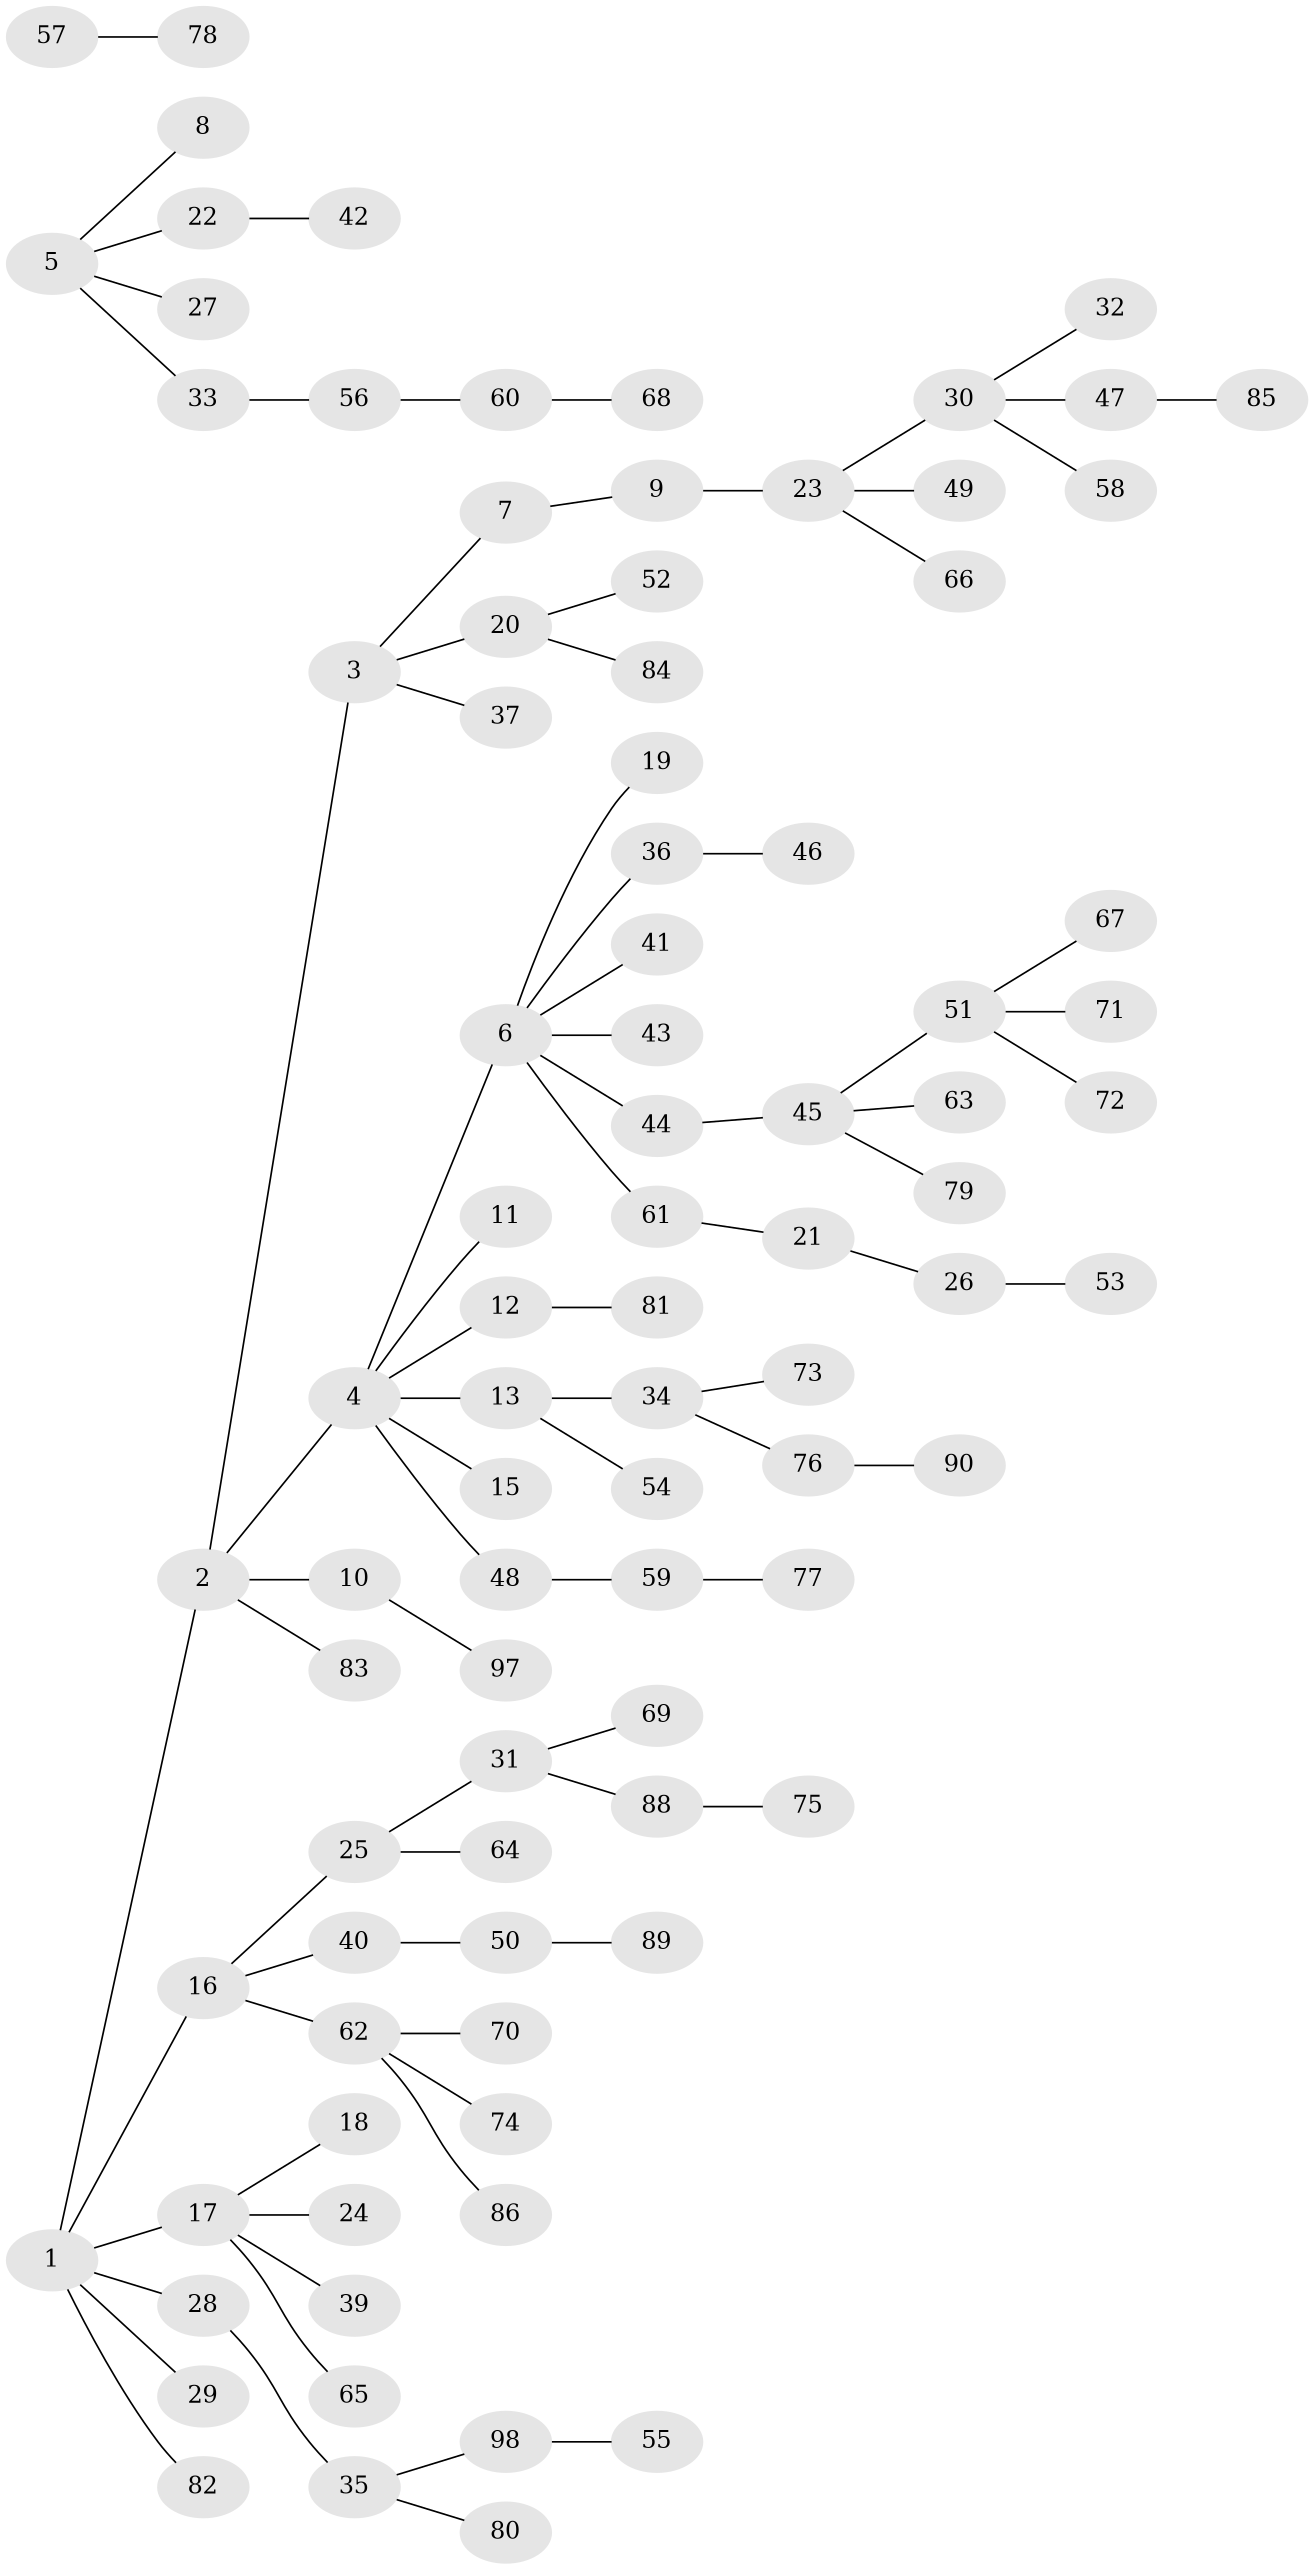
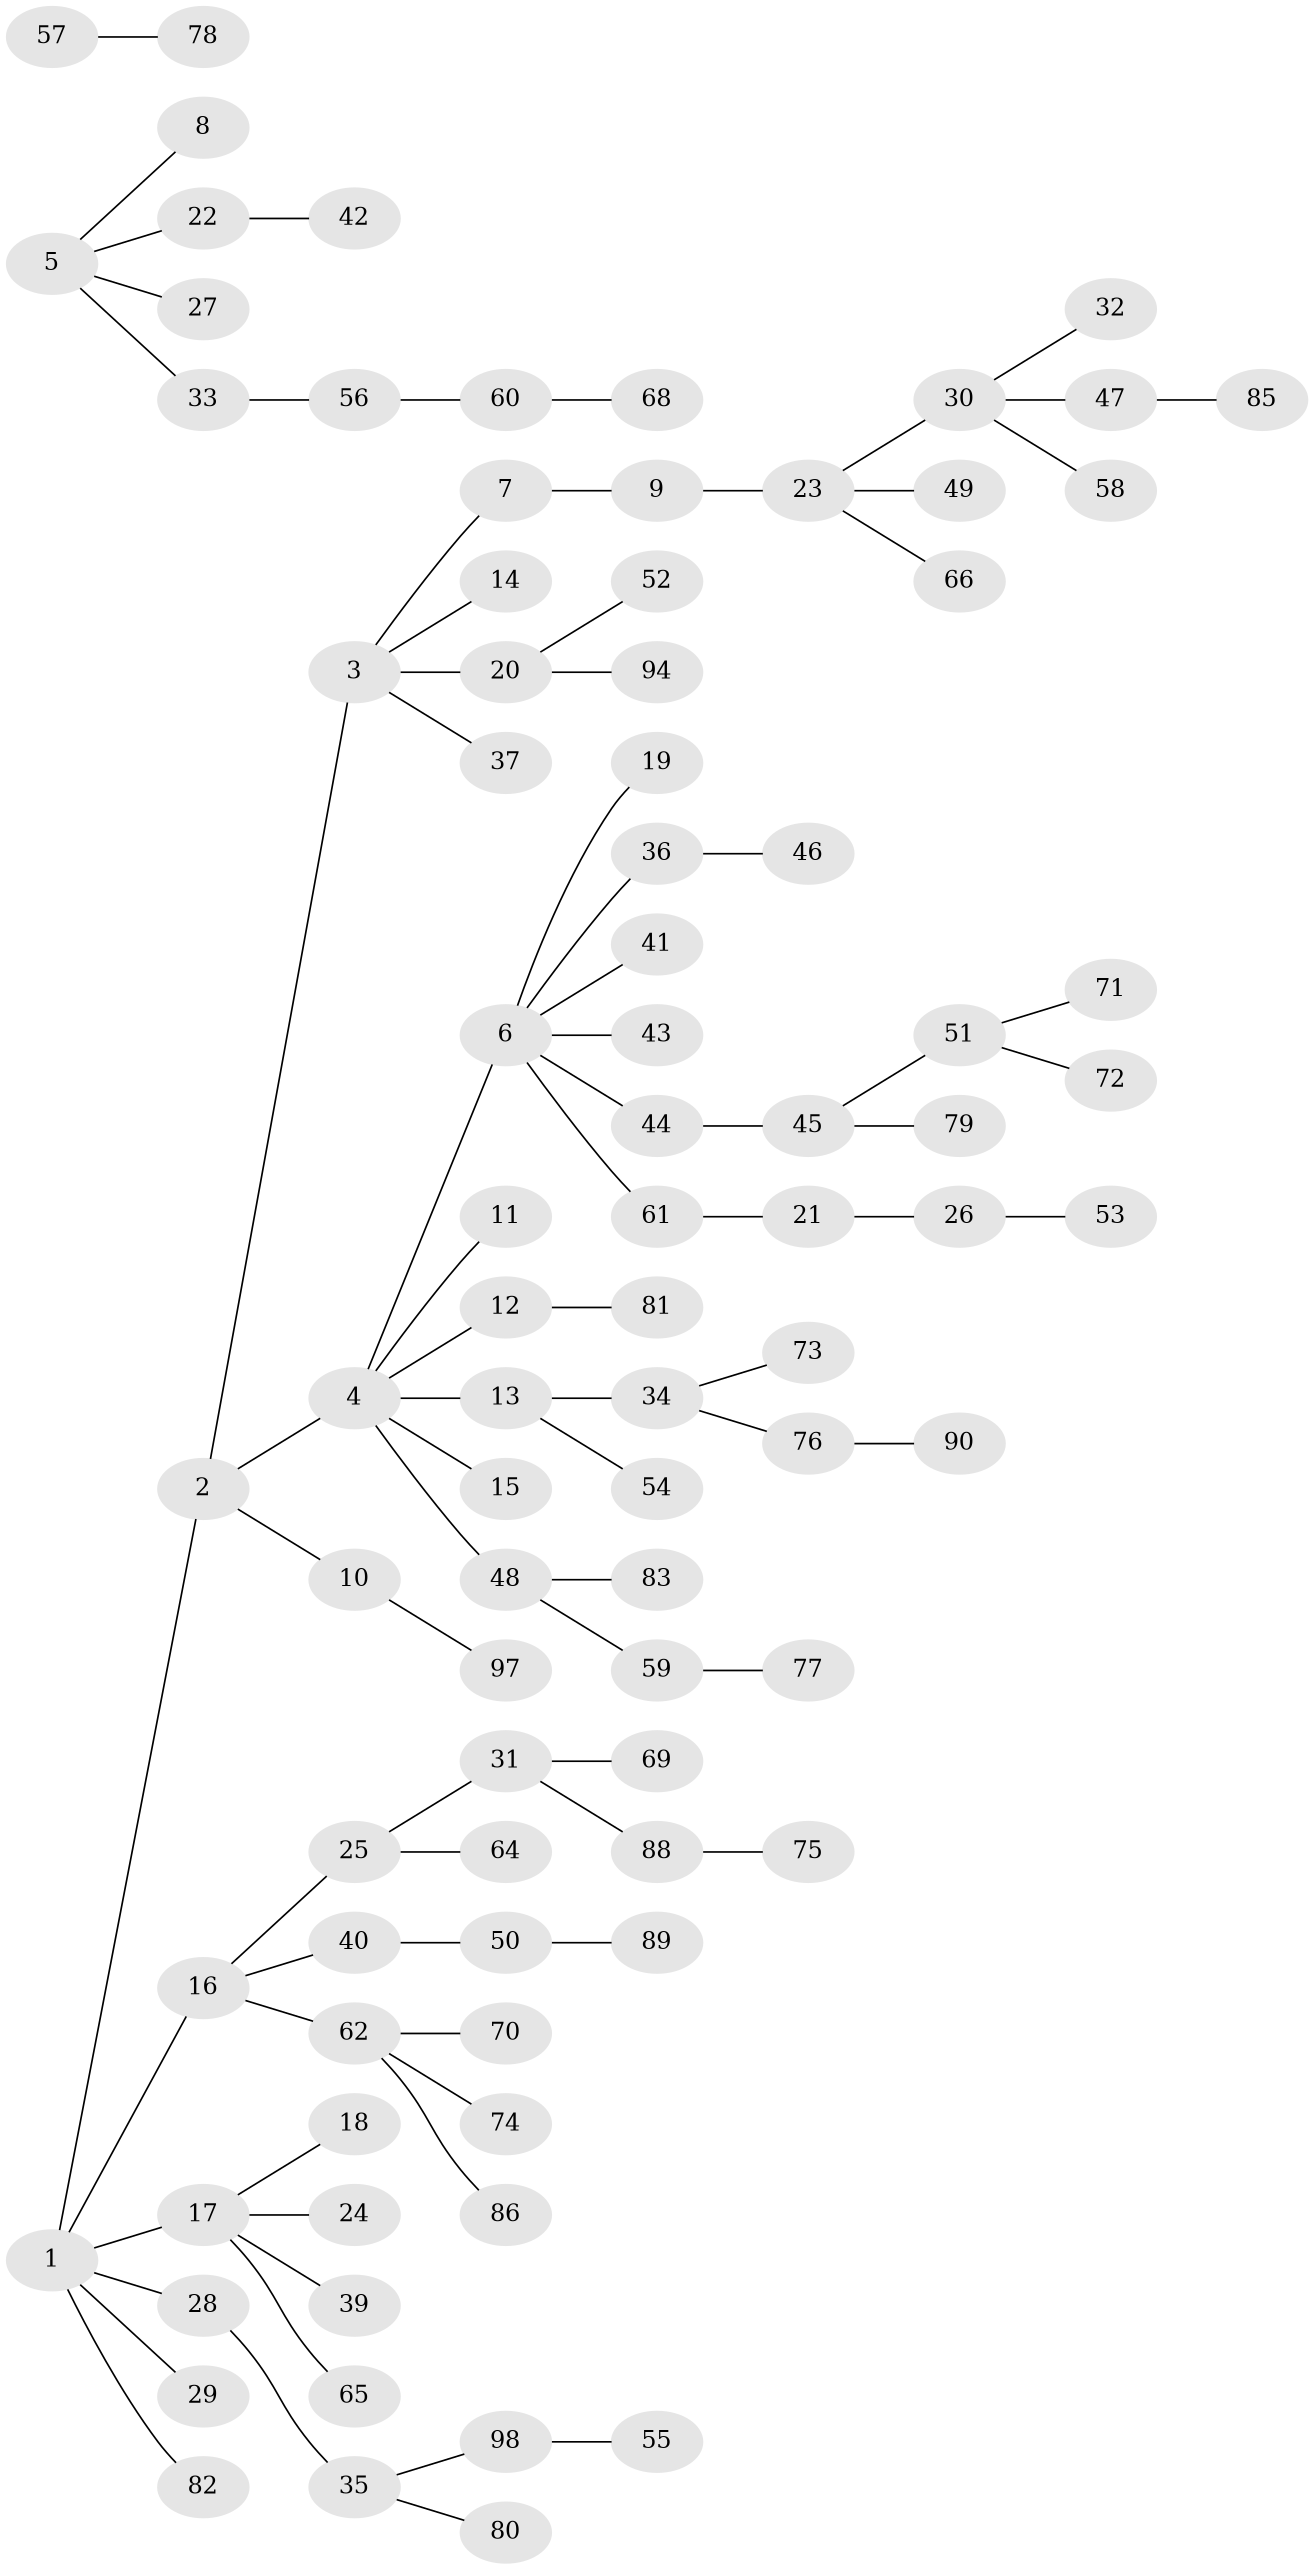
none -> (506, 581)
(657, 672) -> (657, 672)
(1111, 921) -> none
(960, 1102) -> none
(279, 1625) -> (582, 1580)
